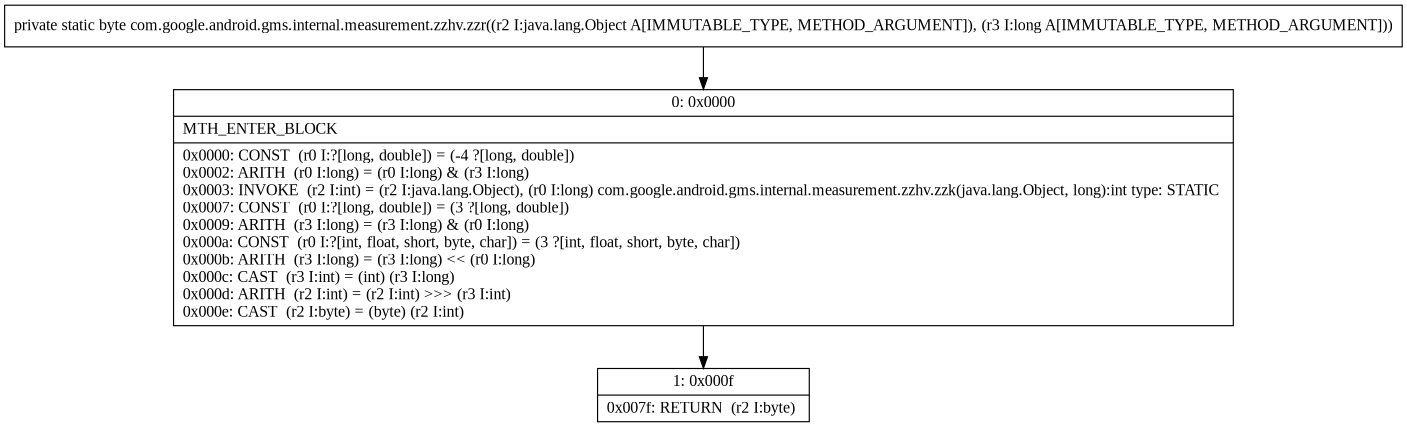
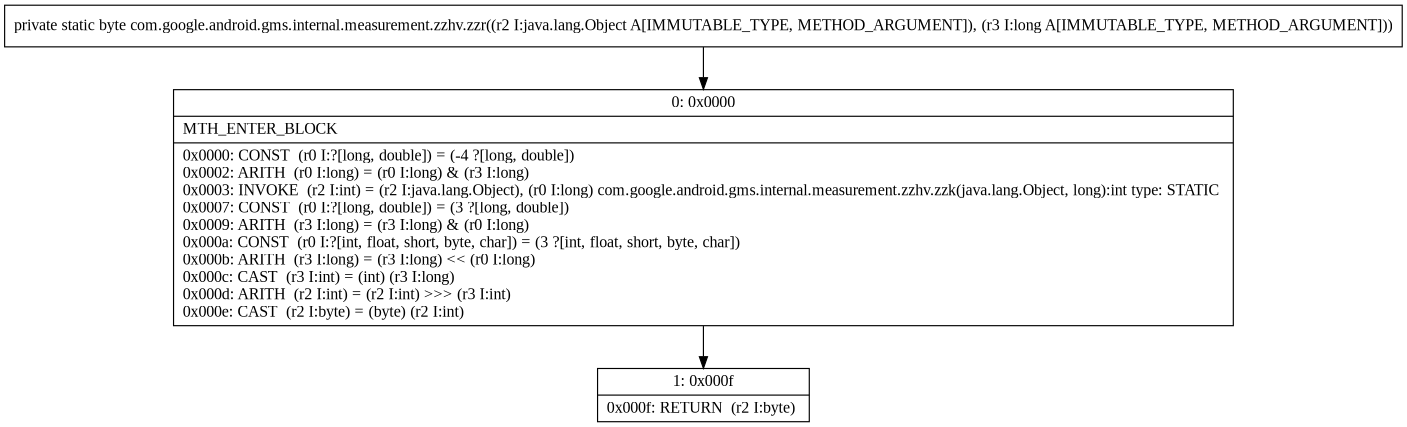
(703, 408) -> (703, 408)
